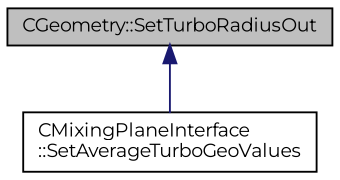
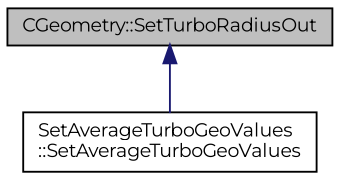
(170, 142) -> (170, 142)
